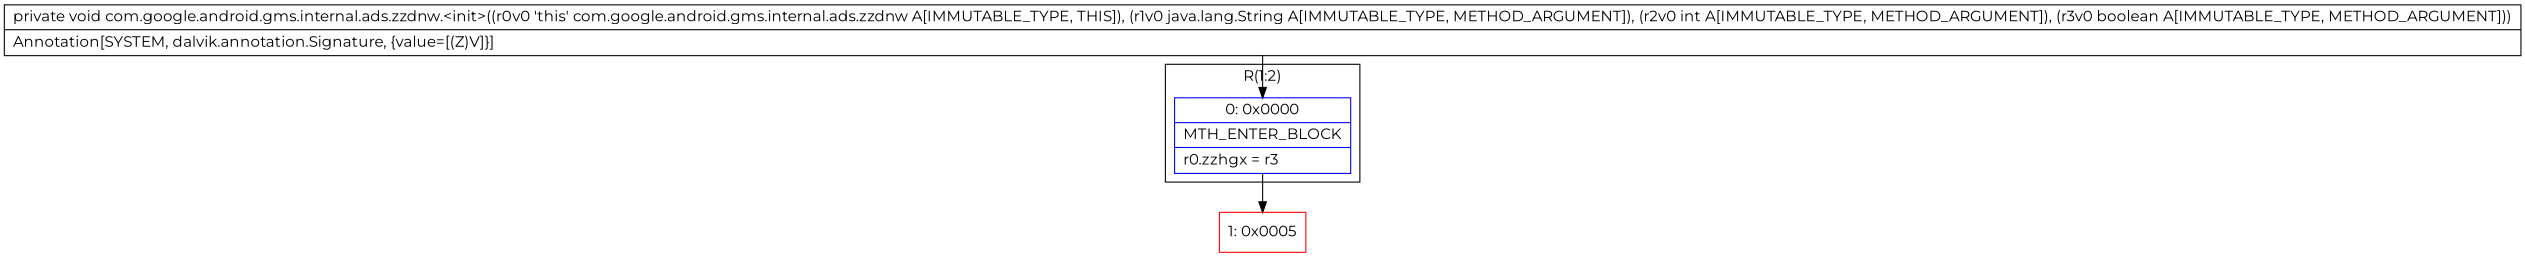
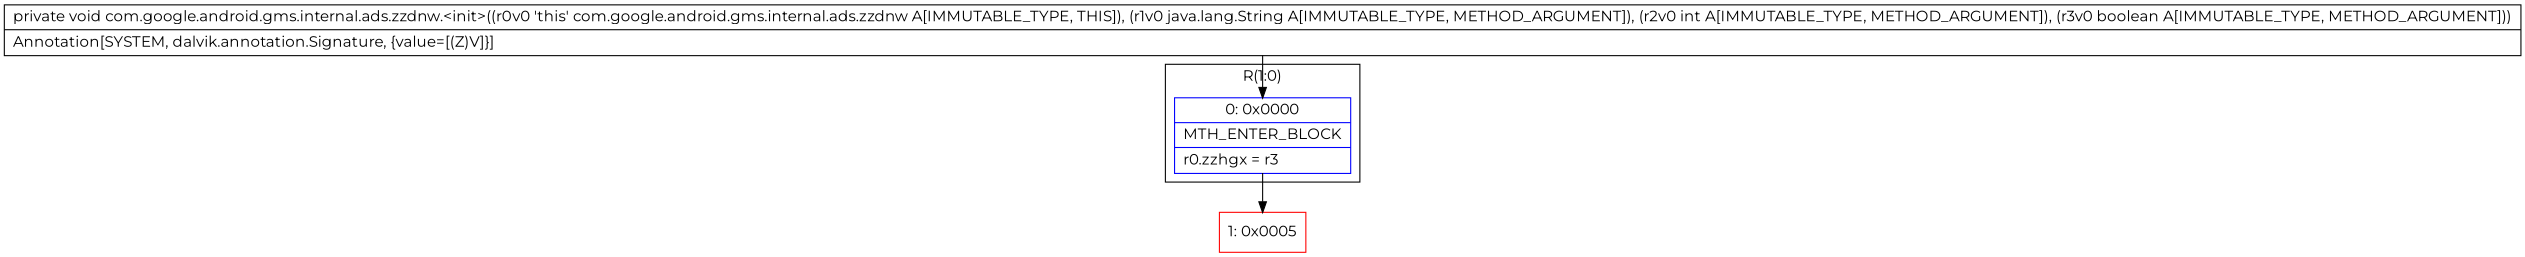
(1263, 77) -> (1263, 77)
